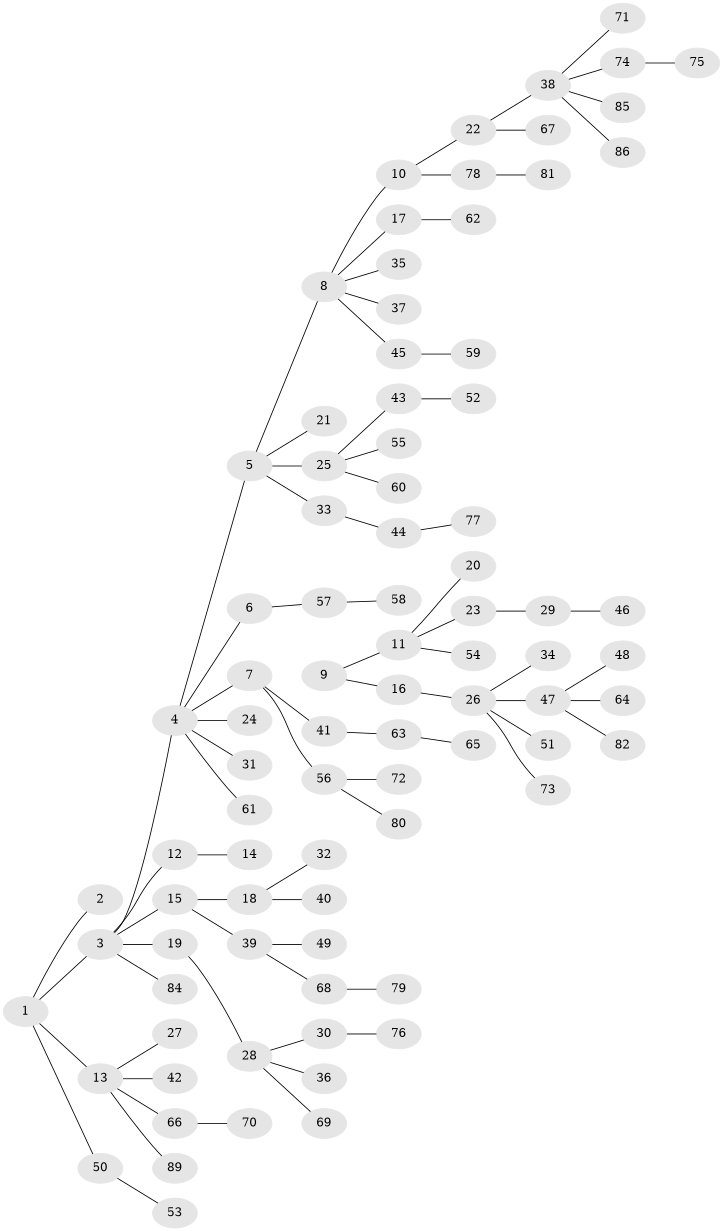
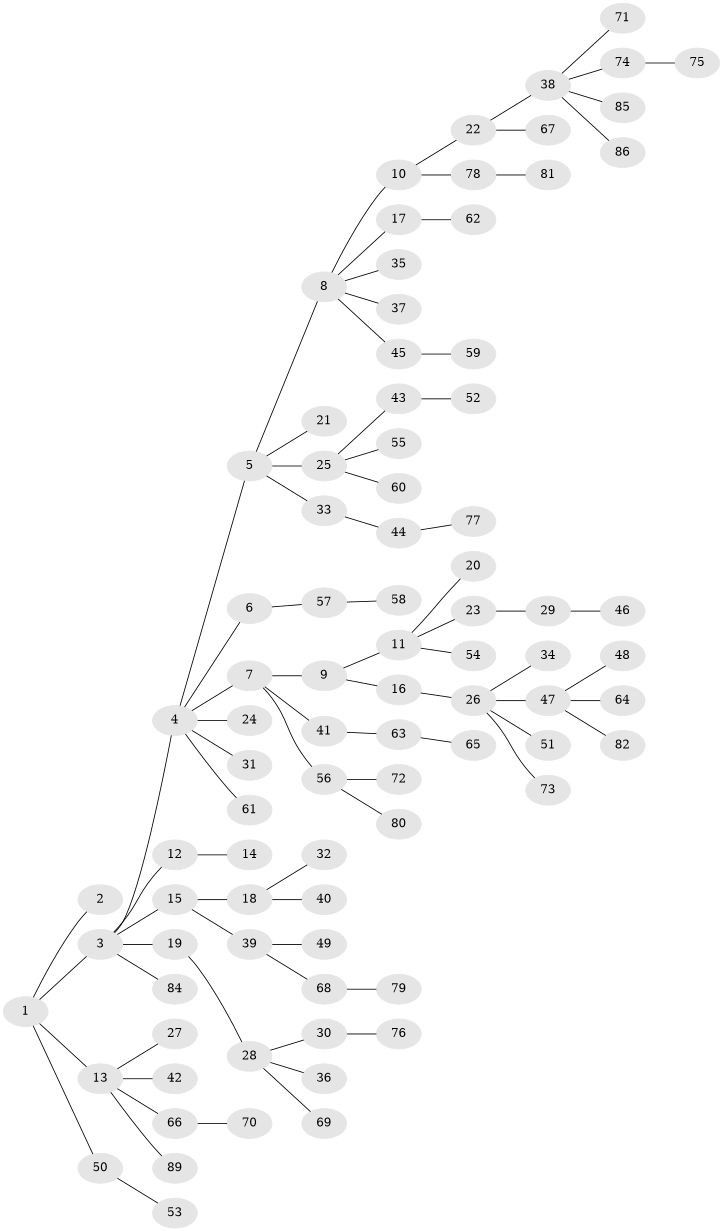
none -> (287, 676)
